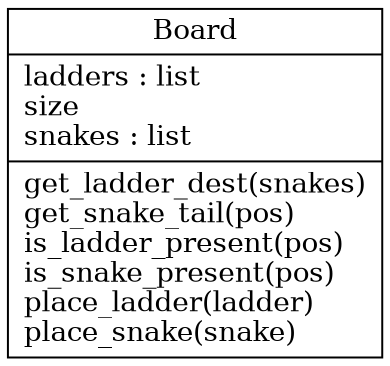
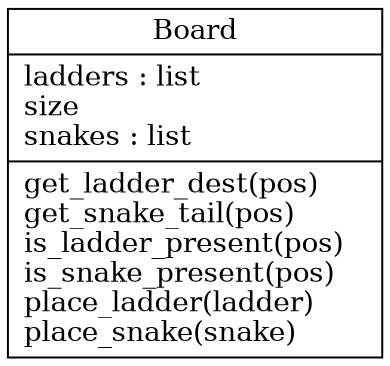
(195, 184) -> (171, 184)
